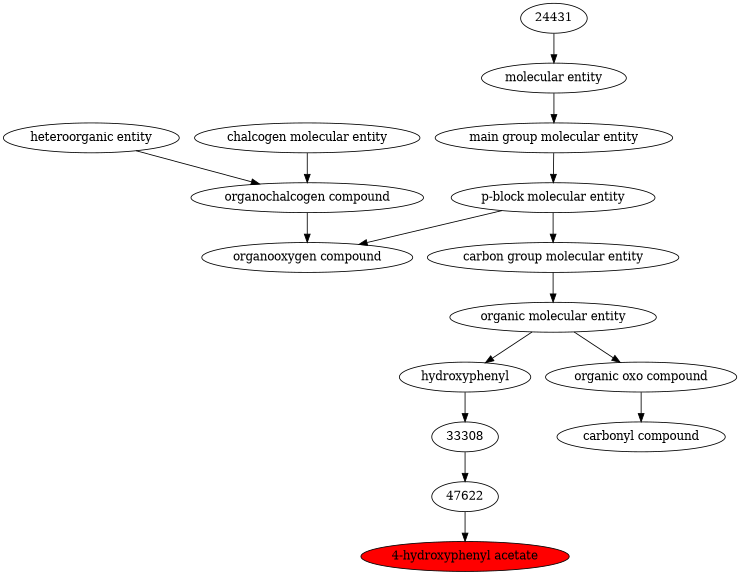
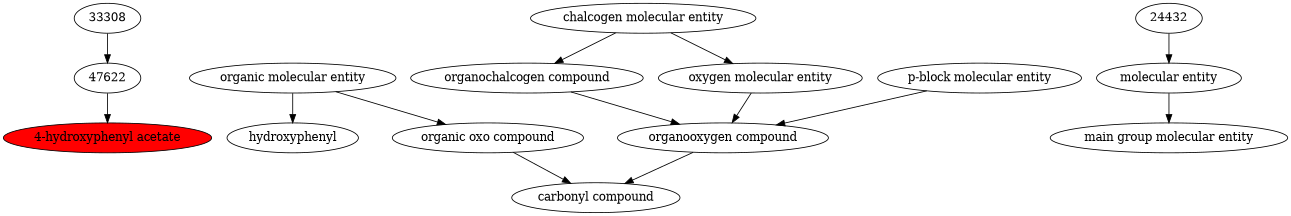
(554, 18) -> (1169, 18)
none -> (760, 78)
(91, 138) -> none
(554, 164) -> none
none -> (663, 166)
(553, 257) -> none
(465, 403) -> none
